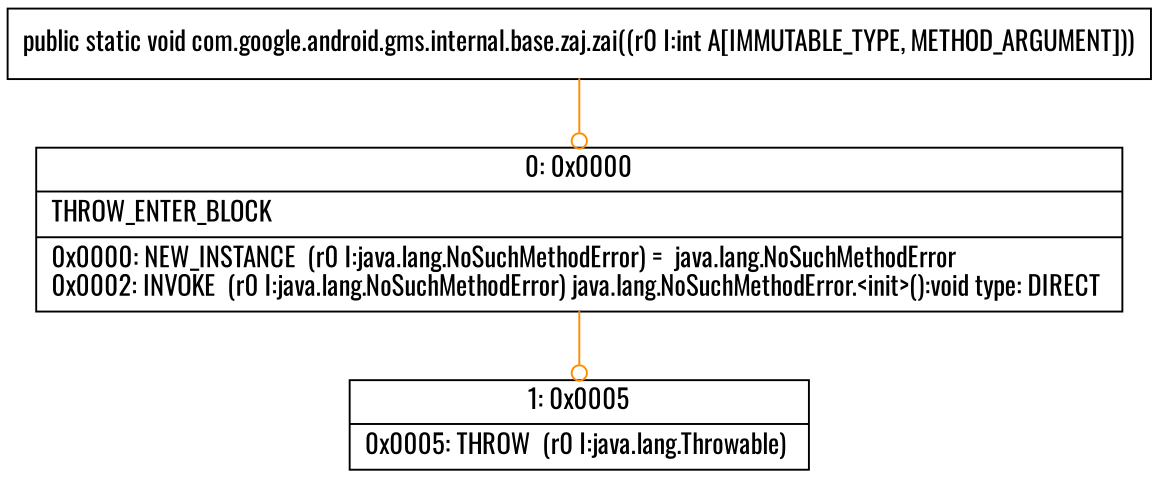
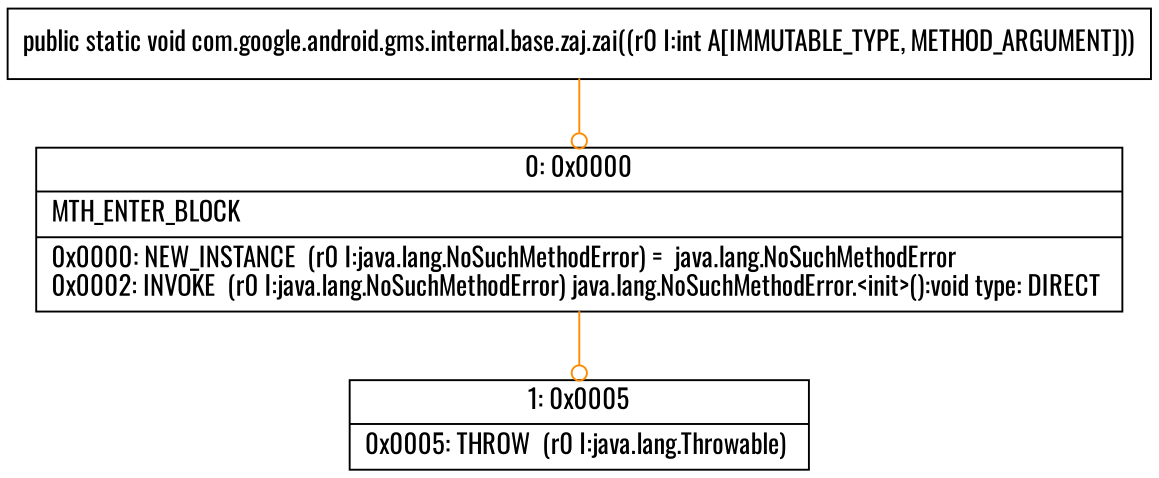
(162, 213) -> (147, 213)
